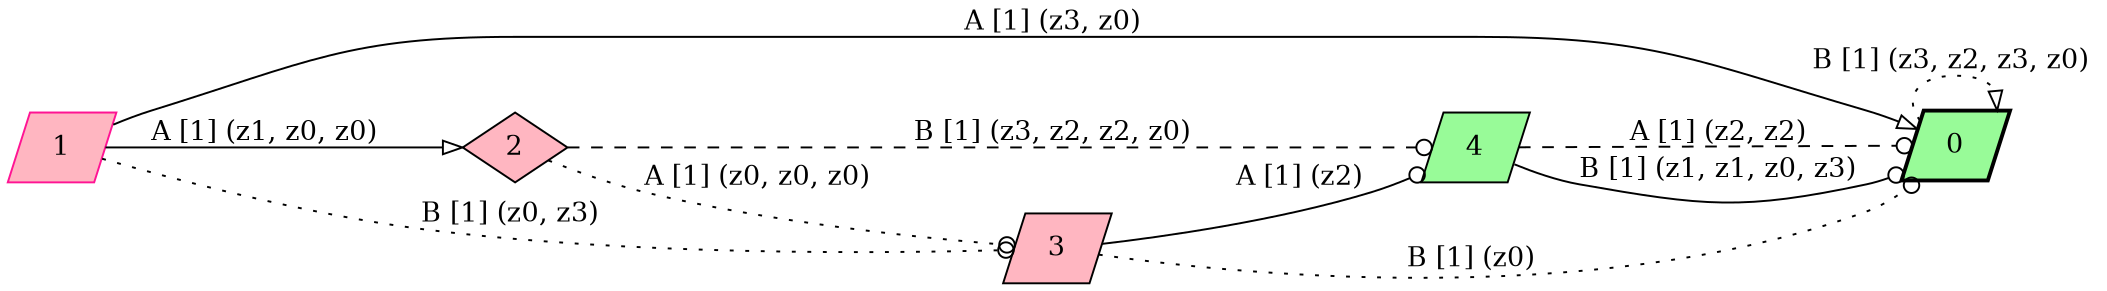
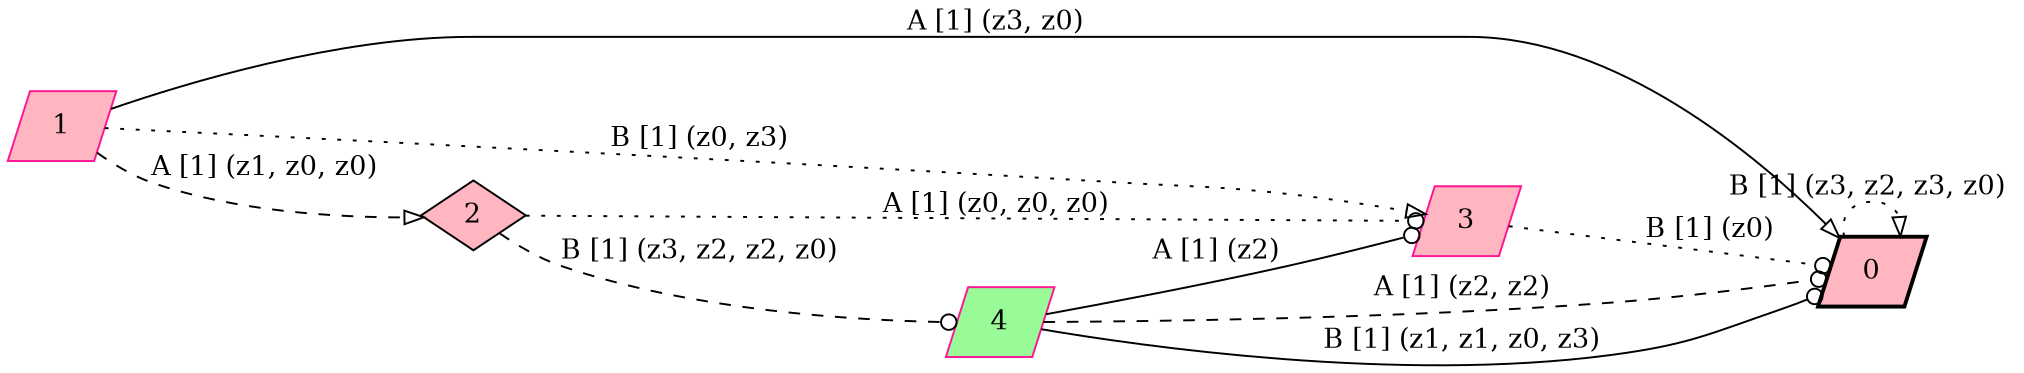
(1956, 146) -> (1872, 272)
(274, 147) -> (245, 205)
(1476, 147) -> (1000, 322)
(1258, 220) -> (1225, 279)
(546, 241) -> (756, 162)
(1057, 248) -> (1467, 221)
